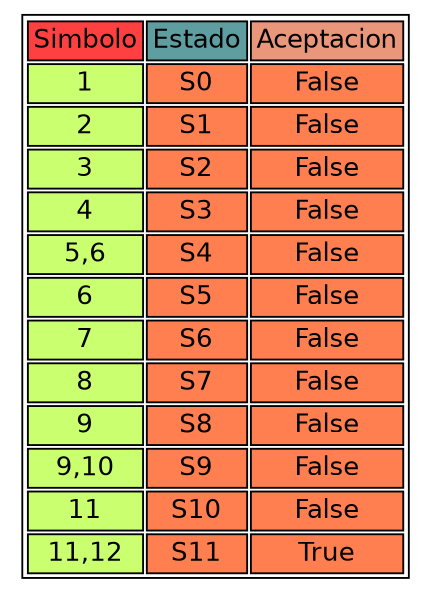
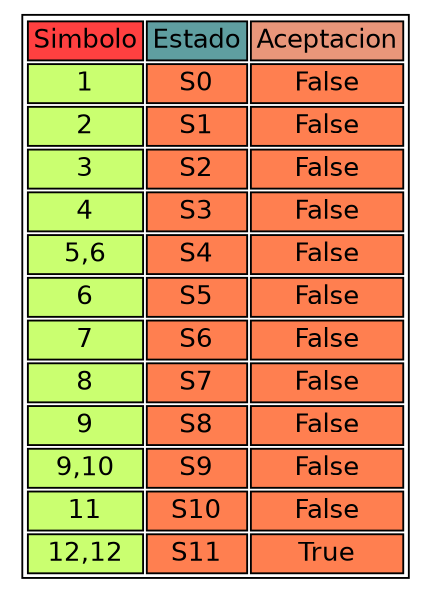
(85, 553) -> (85, 553)
